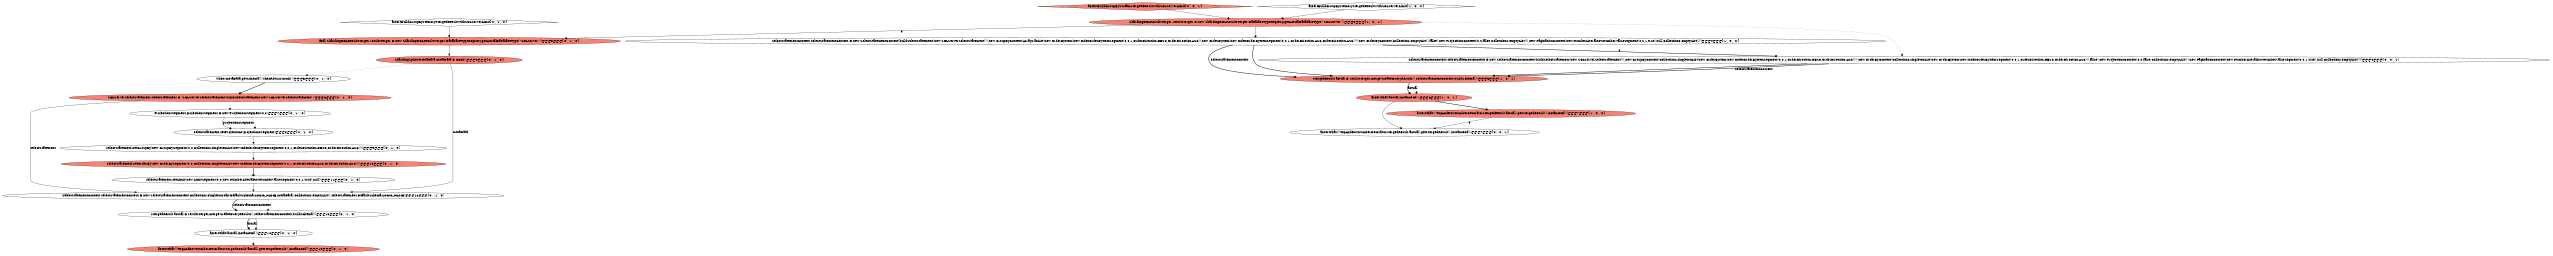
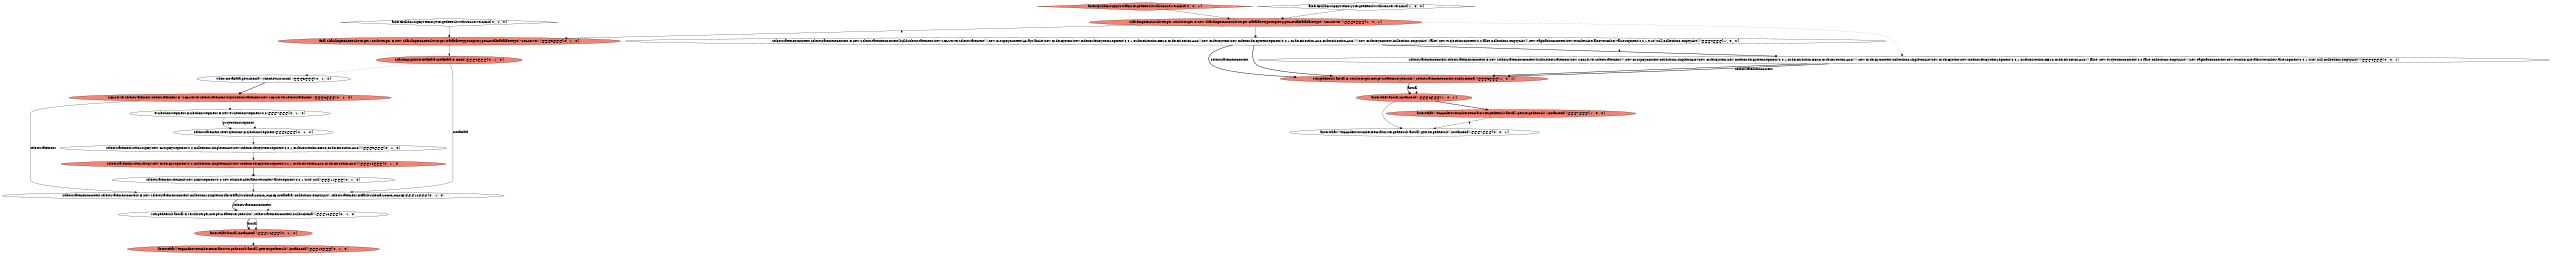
(253, 233) -> (253, 233)
